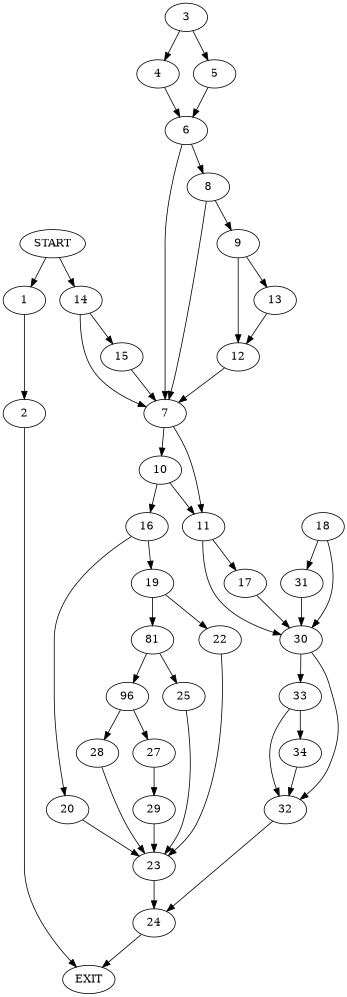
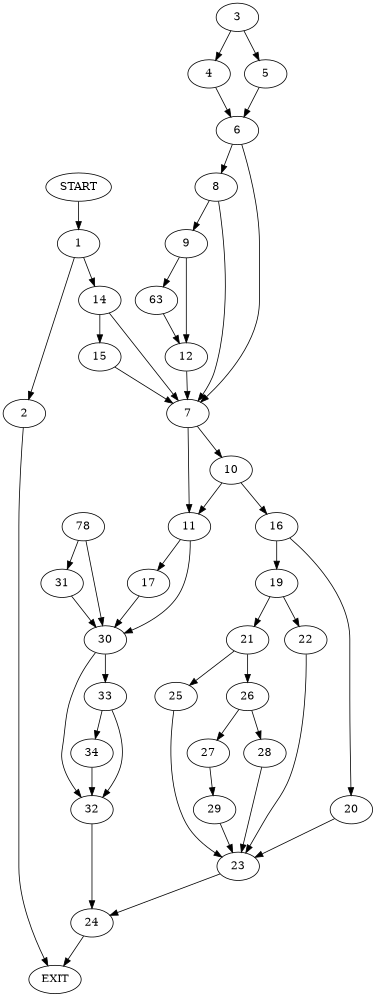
(65, 269) -> (88, 268)
(275, 300) -> (156, 300)
(323, 527) -> (83, 527)
(153, 640) -> (248, 640)
(127, 696) -> (248, 696)
